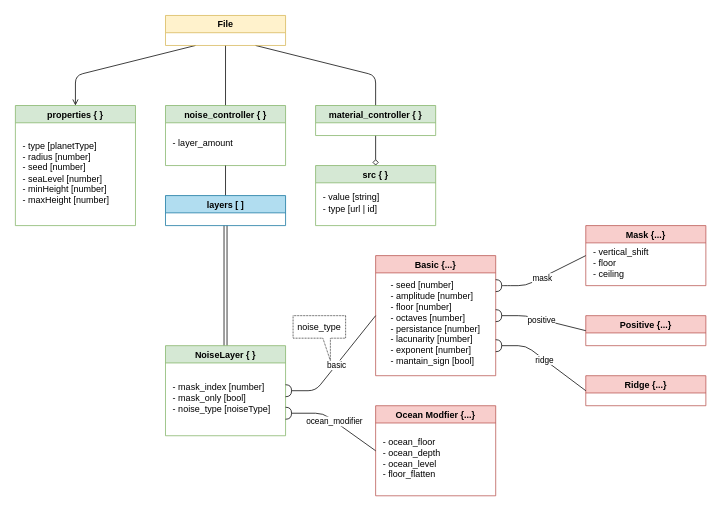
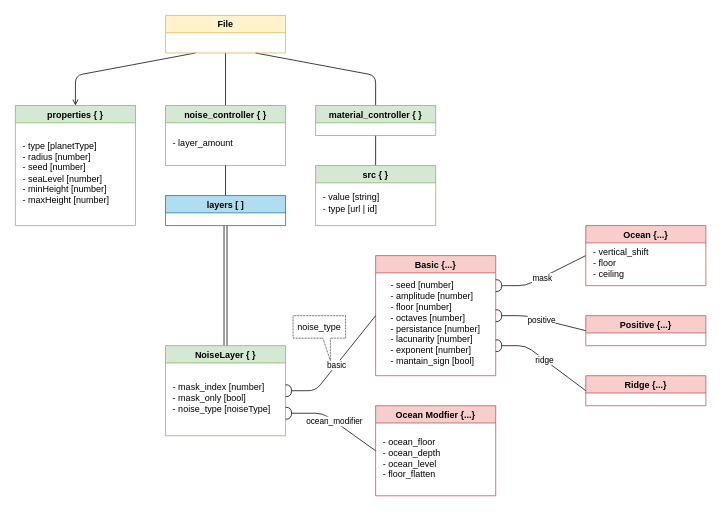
(225, 30) -> (225, 34)
(375, 159) -> (375, 161)
(645, 234) -> (645, 234)
